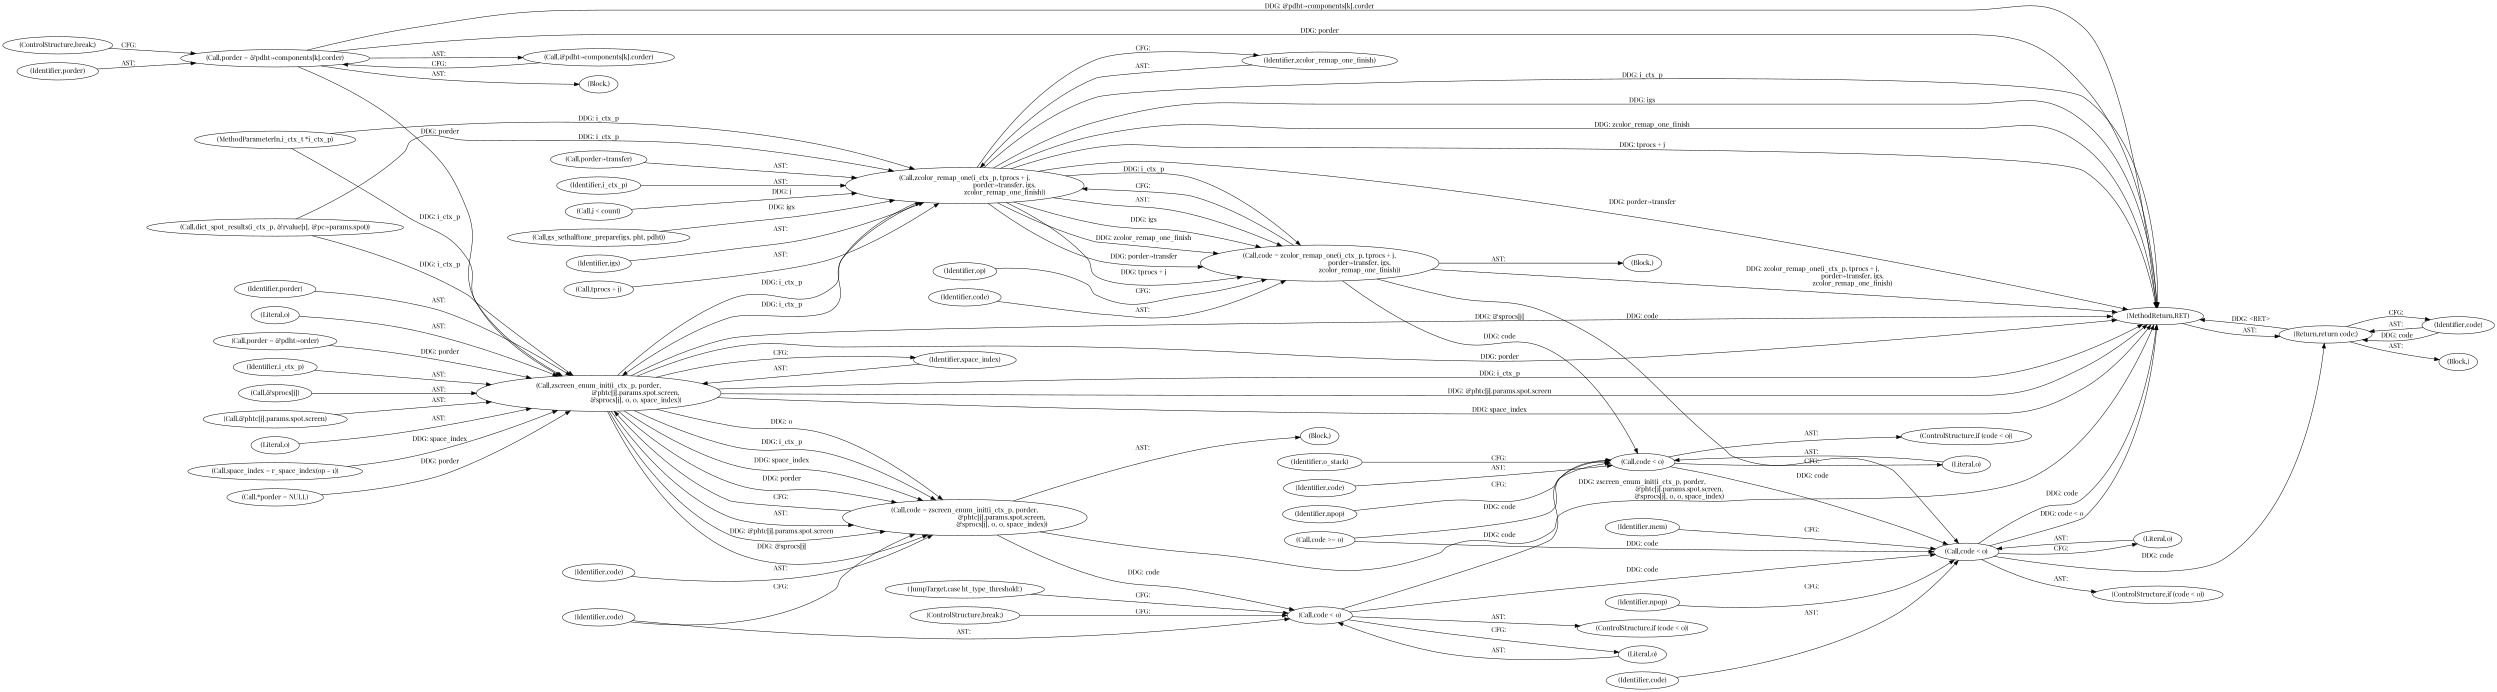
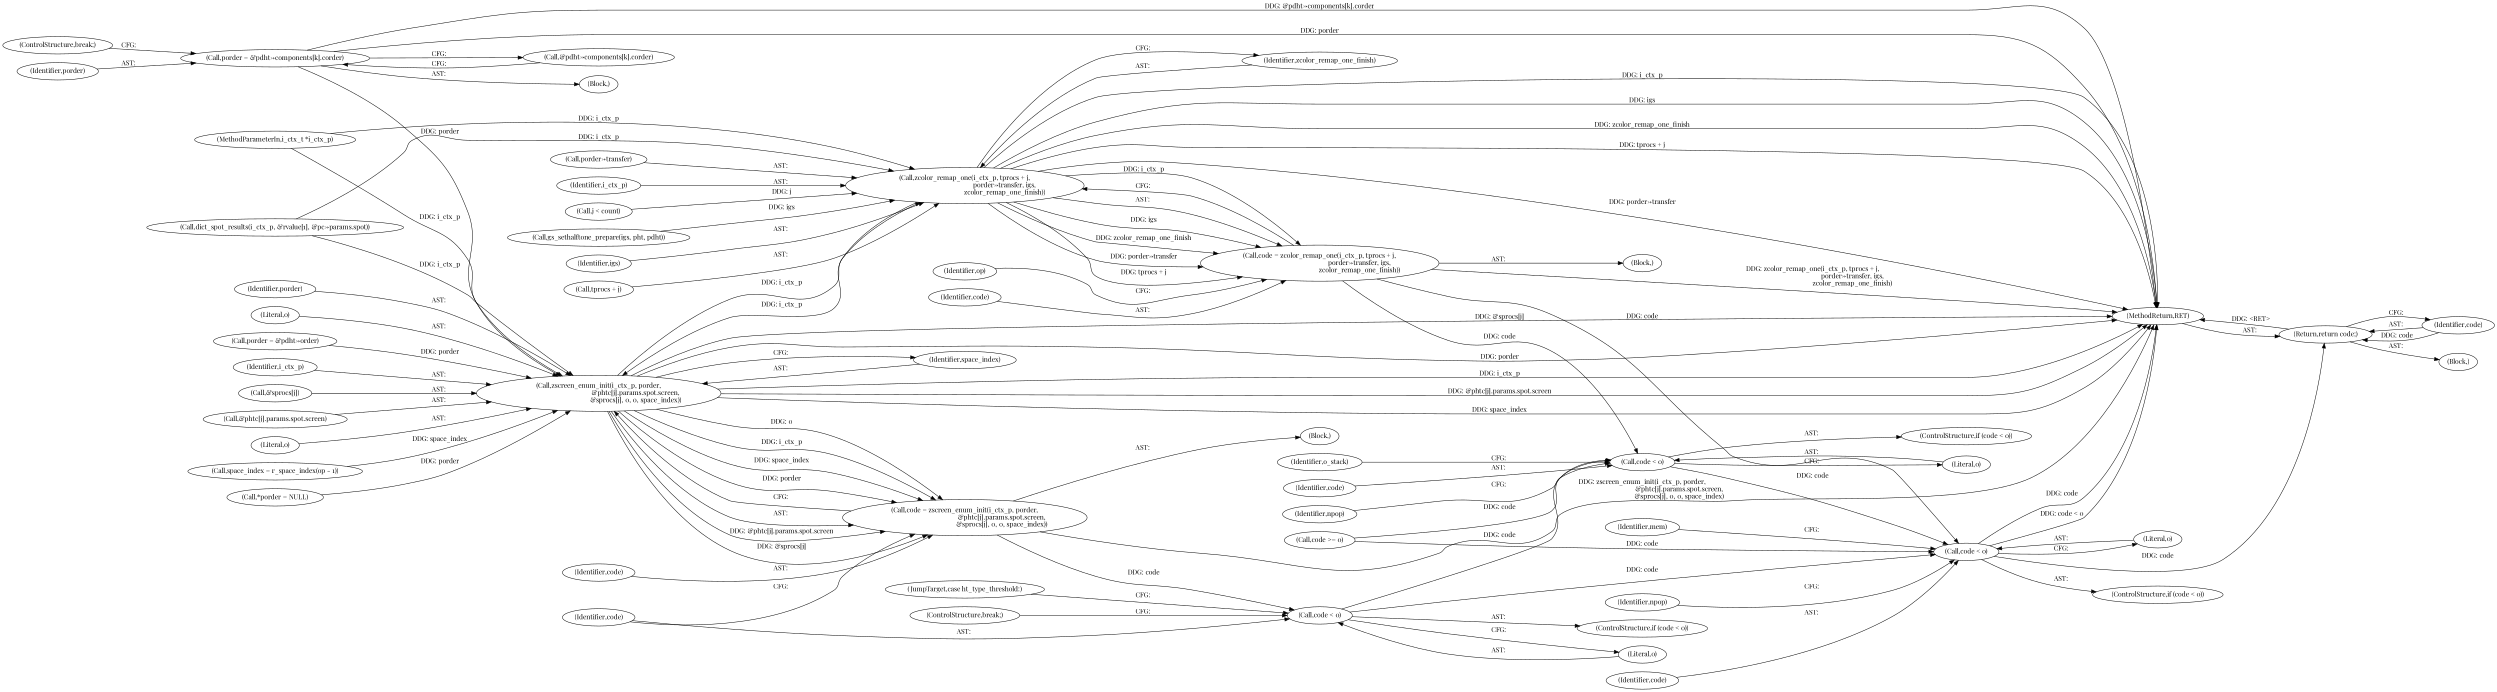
(440, 54) -> (440, 54)
